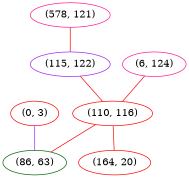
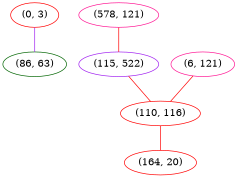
(70, 64) -> (119, 64)
(154, 64) -> (203, 64)
(73, 138) -> none
